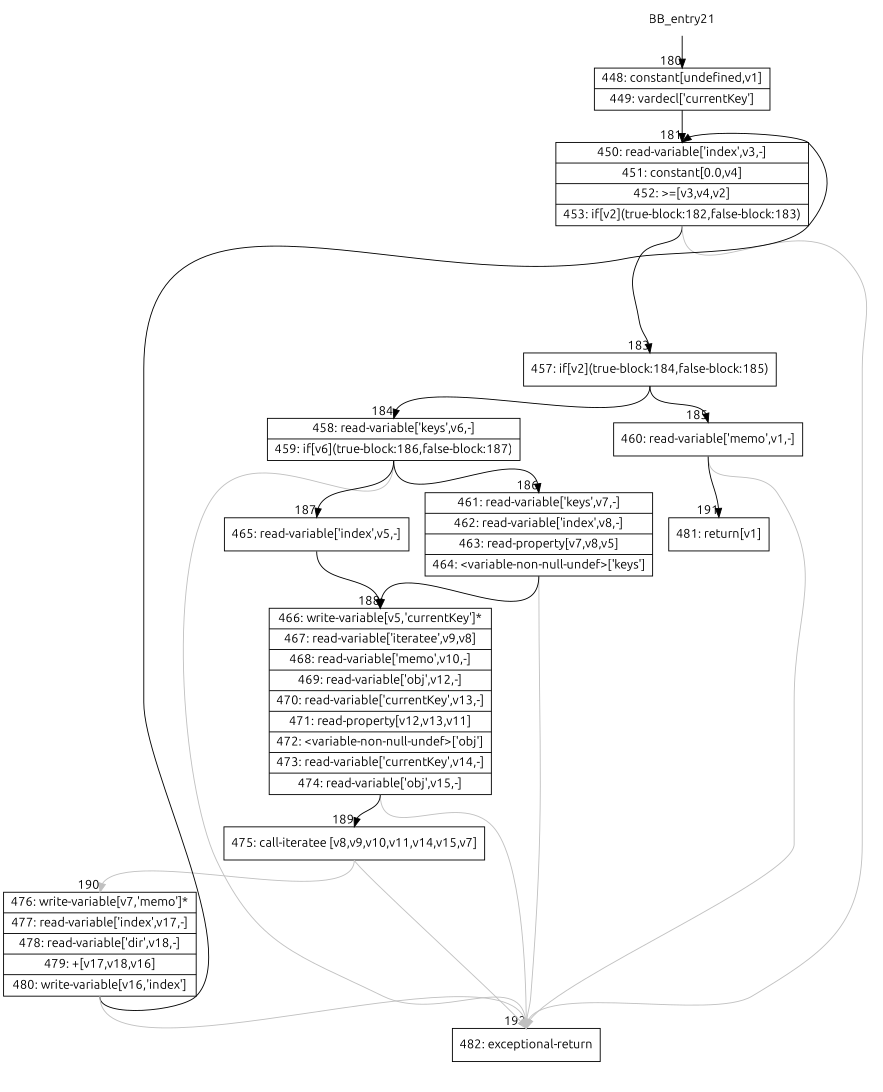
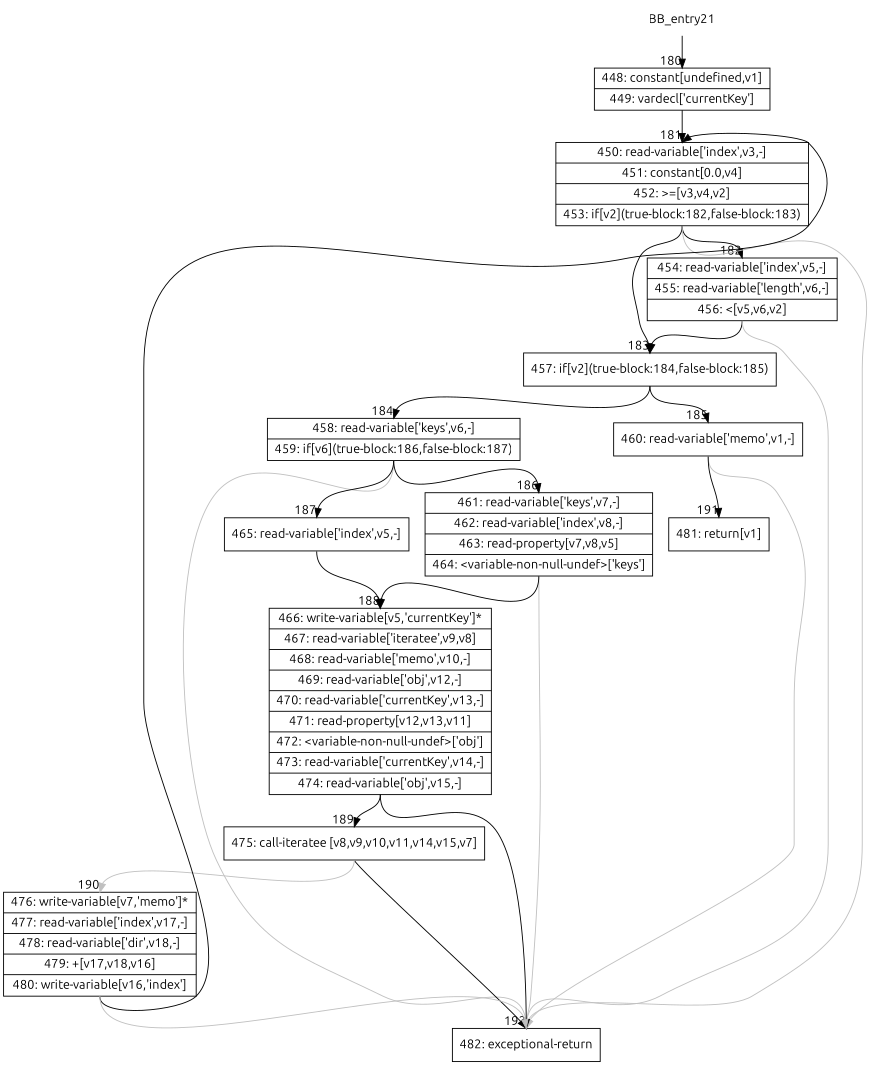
none -> (742, 289)
(508, 857) -> (508, 857)
(437, 941) -> (437, 941)
